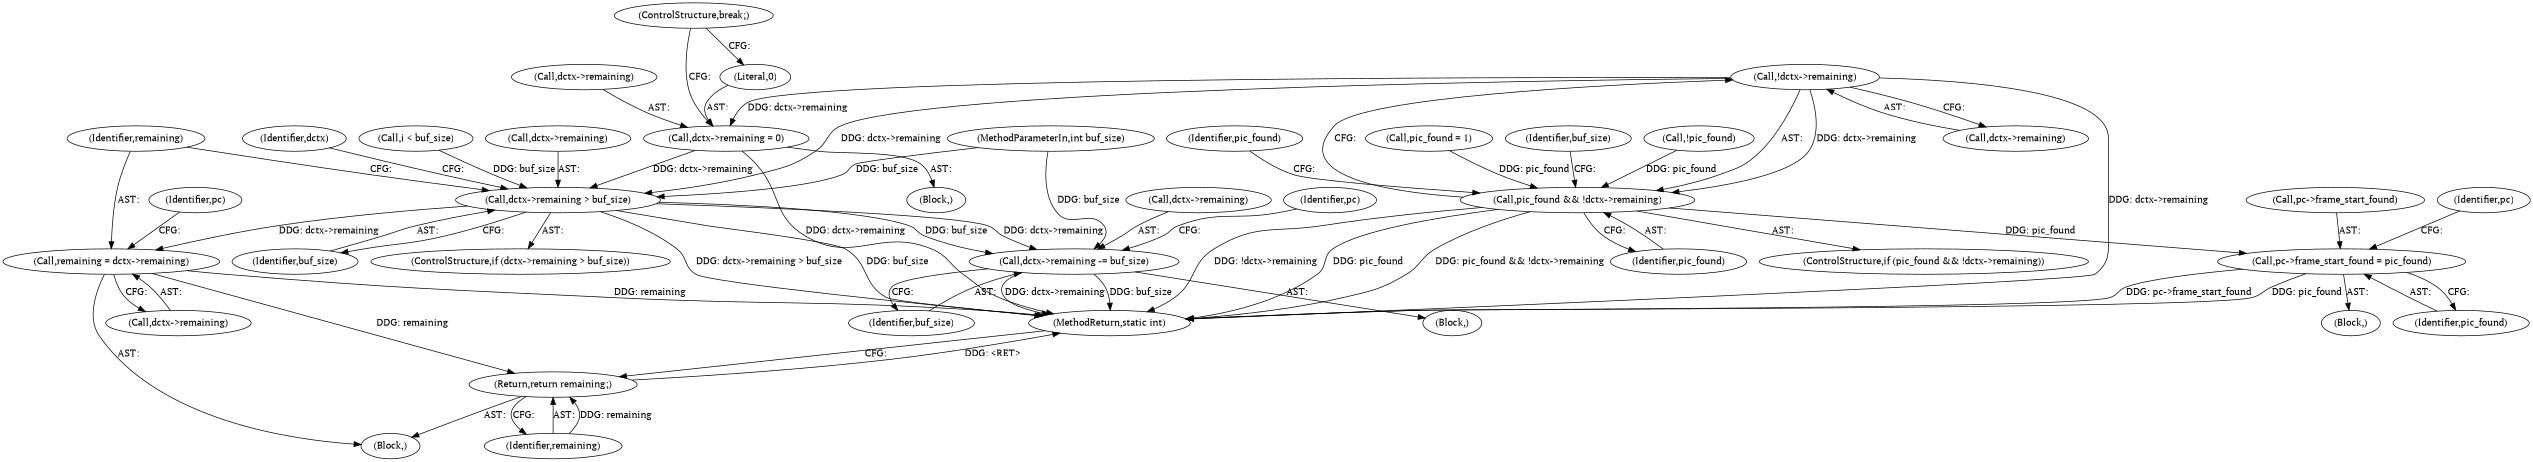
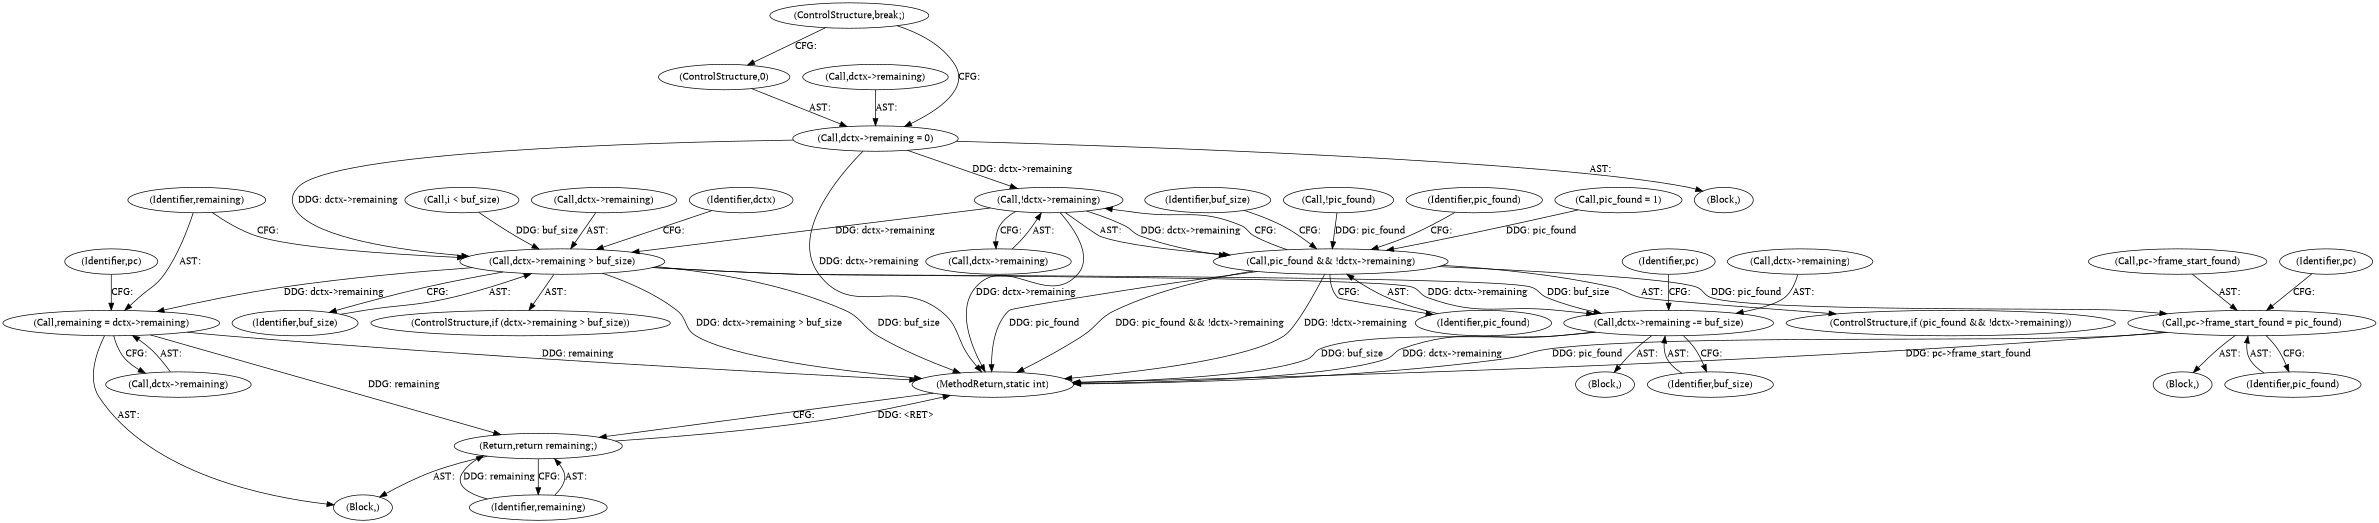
(755, 77) -> (724, 77)
(1227, 80) -> (959, 168)
(1051, 139) -> none
